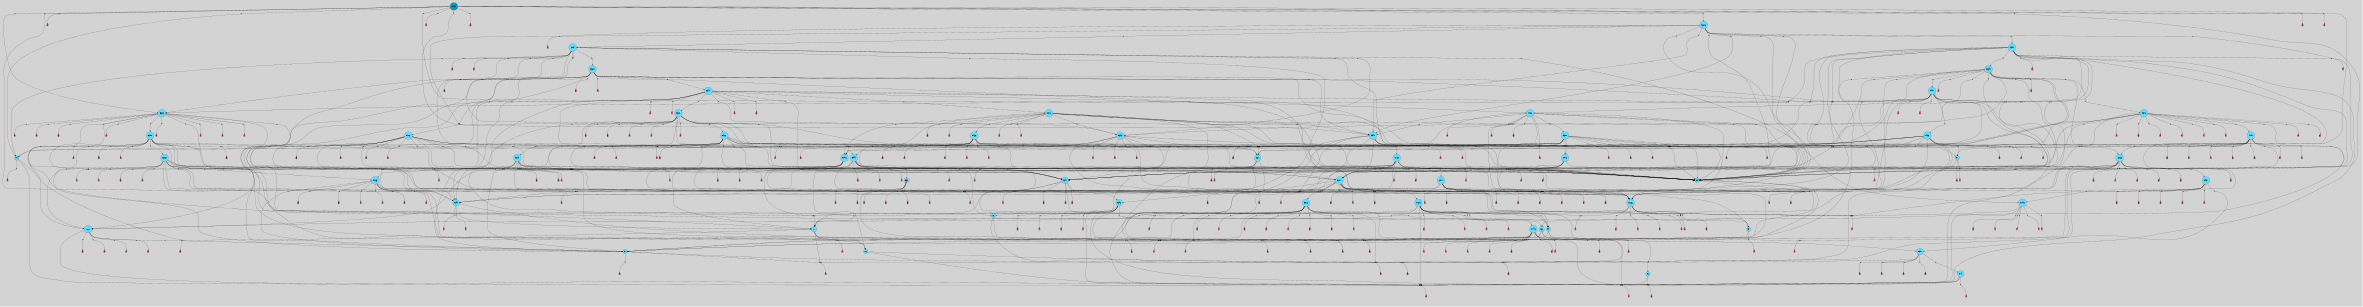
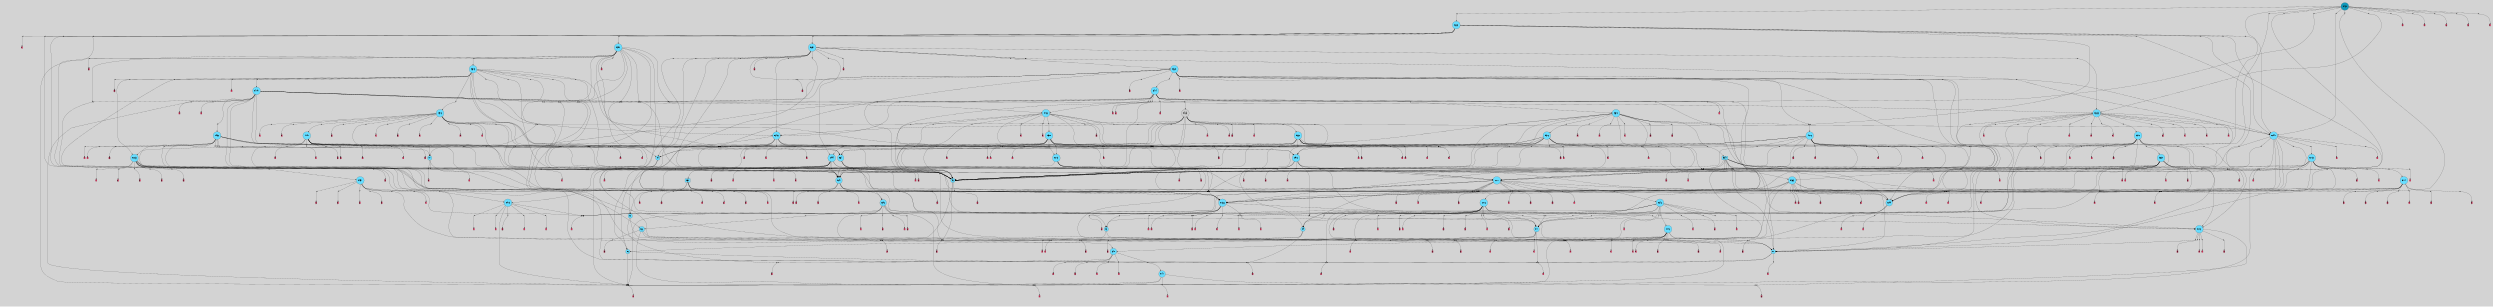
(1049, 113) -> (1185, 113)
(517, 158) -> (1725, 158)
(1631, 203) -> (1222, 203)
(1648, 274) -> none
